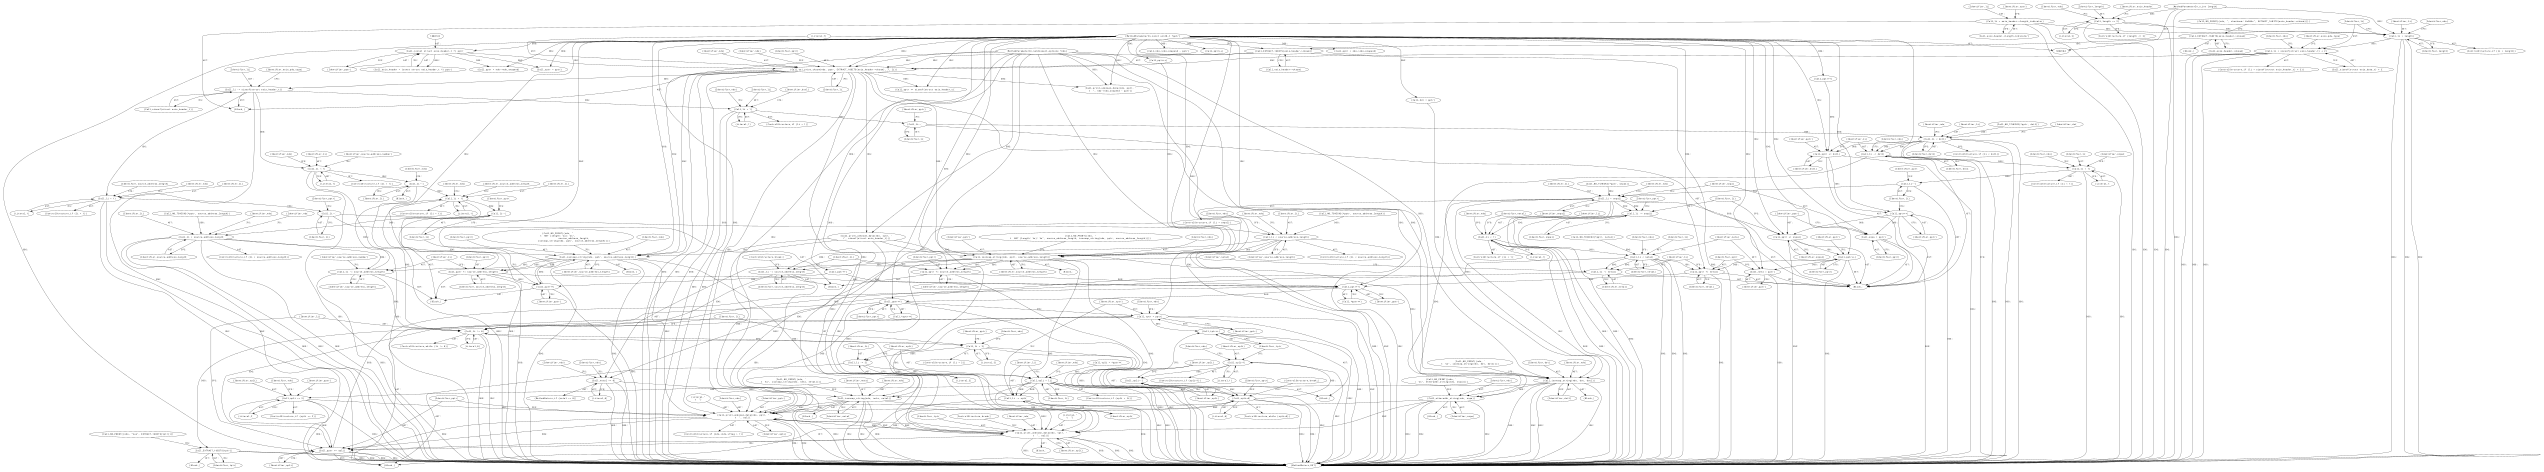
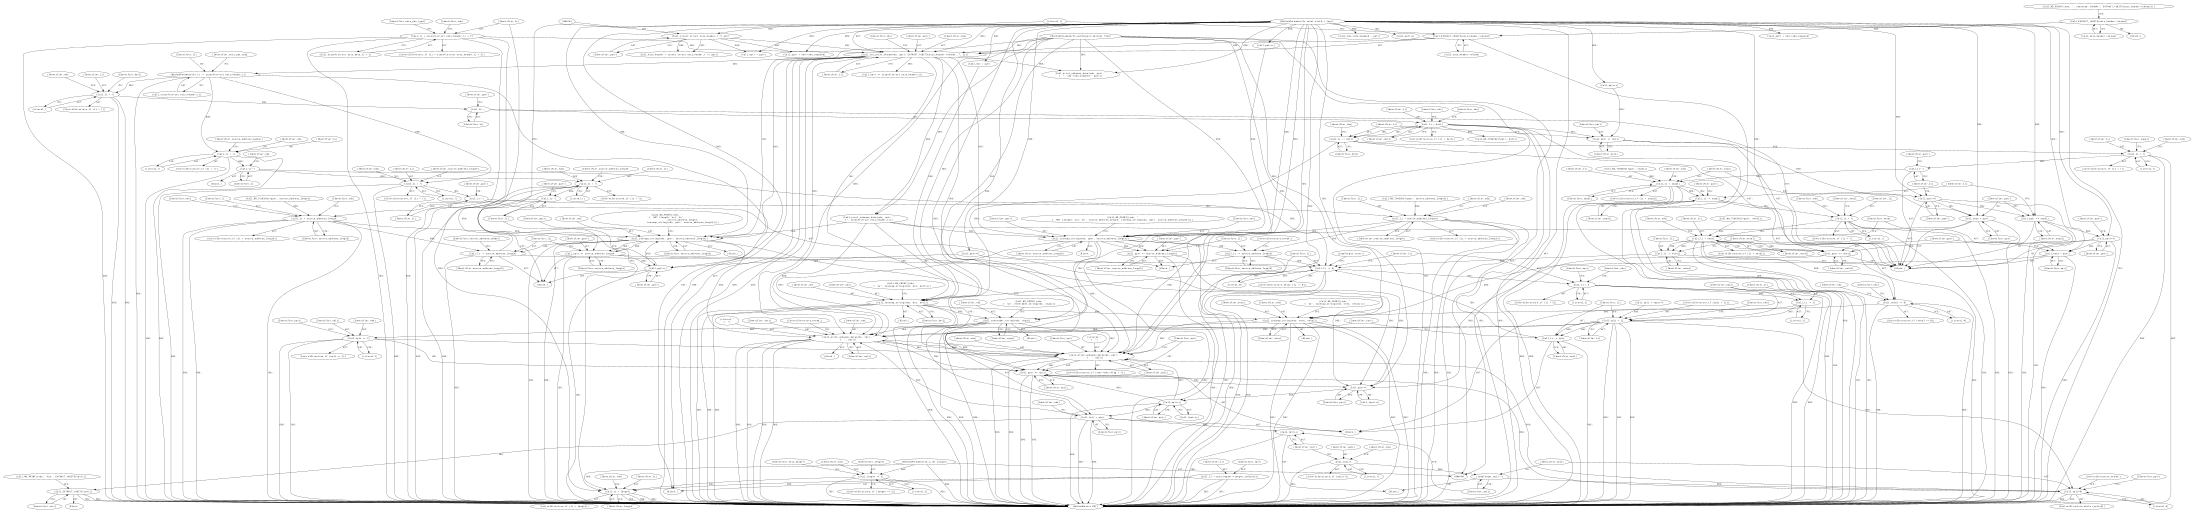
(2004, 36) -> none
(1544, 38) -> none
(981, 41) -> none
(2358, 45) -> (443, 277)
(412, 59) -> none
(254, 89) -> (209, 75)
none -> (1518, 111)
(1976, 132) -> (1462, 131)
(1698, 207) -> none
none -> (1351, 253)
none -> (1742, 253)
(900, 259) -> (1675, 263)
(1434, 298) -> (1472, 230)
(1330, 379) -> none
(1134, 381) -> (1490, 477)
(1074, 389) -> (1660, 312)
(556, 398) -> (1911, 321)
(1919, 458) -> none
(1673, 460) -> none
